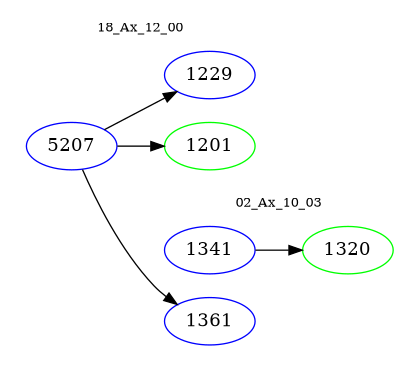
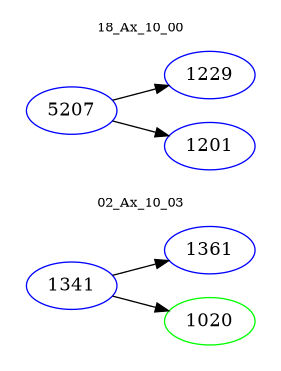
(141, 28) -> (141, 28)
(210, 146) -> (210, 146)
(118, 238) -> (134, 270)
(348, 250) -> (210, 321)
